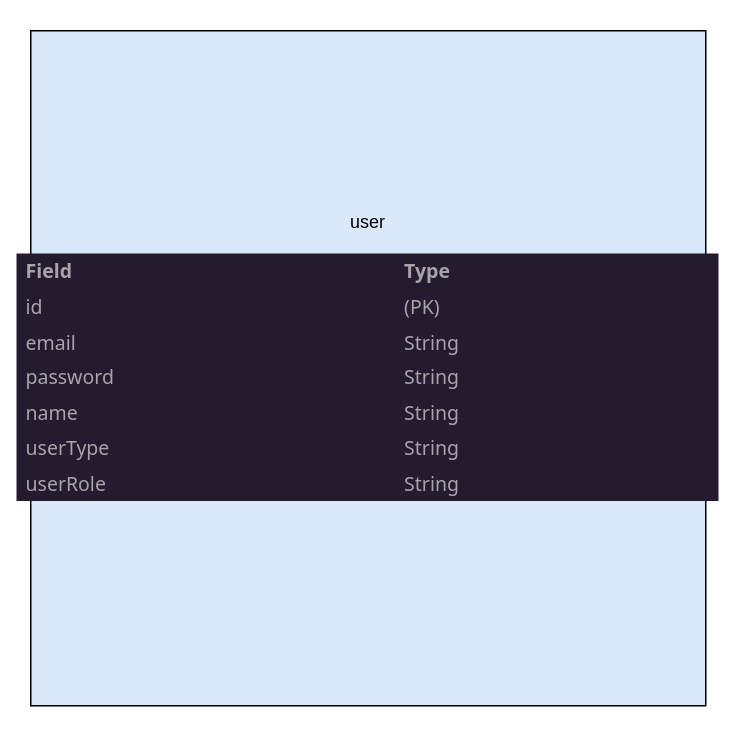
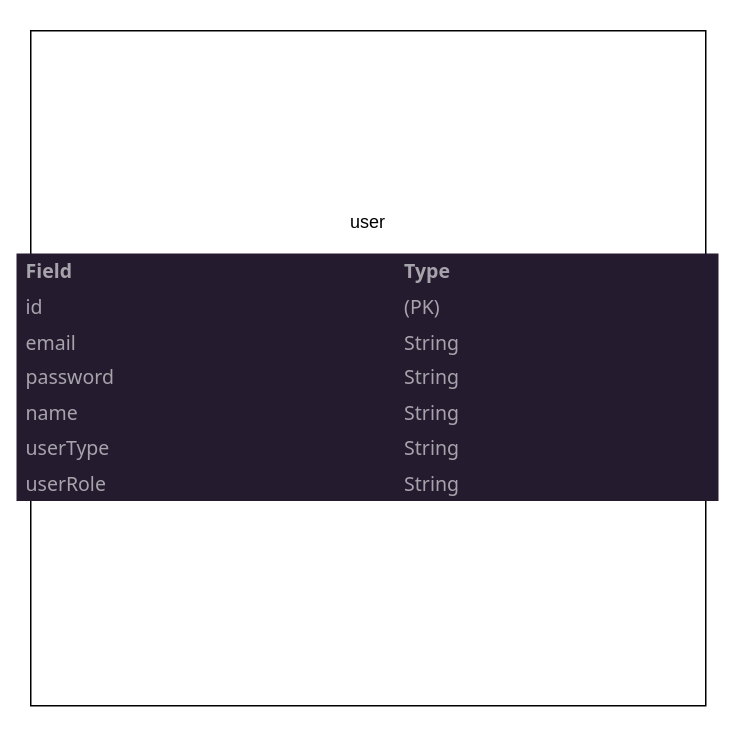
(368, 368) -> (368, 368)
